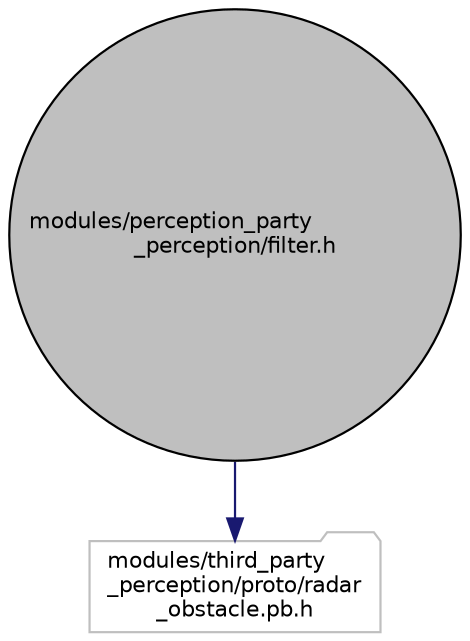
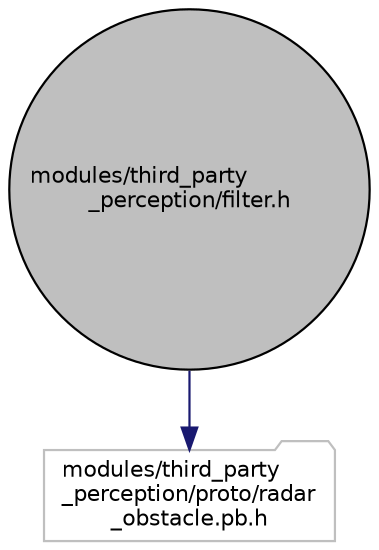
(235, 235) -> (189, 189)
